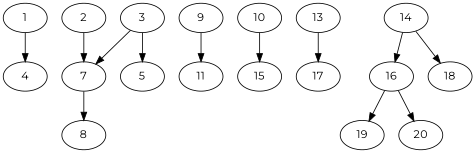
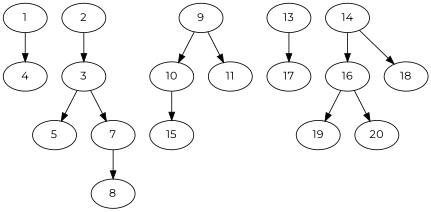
(84, 43) -> (84, 43)
none -> (188, 44)
